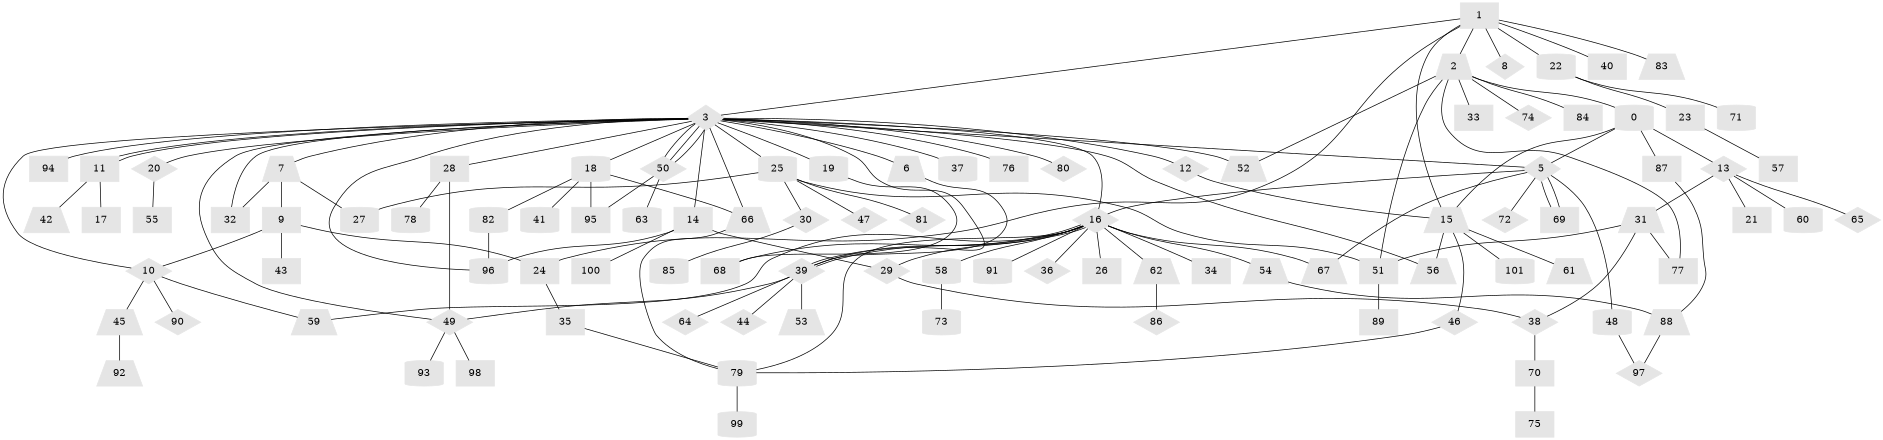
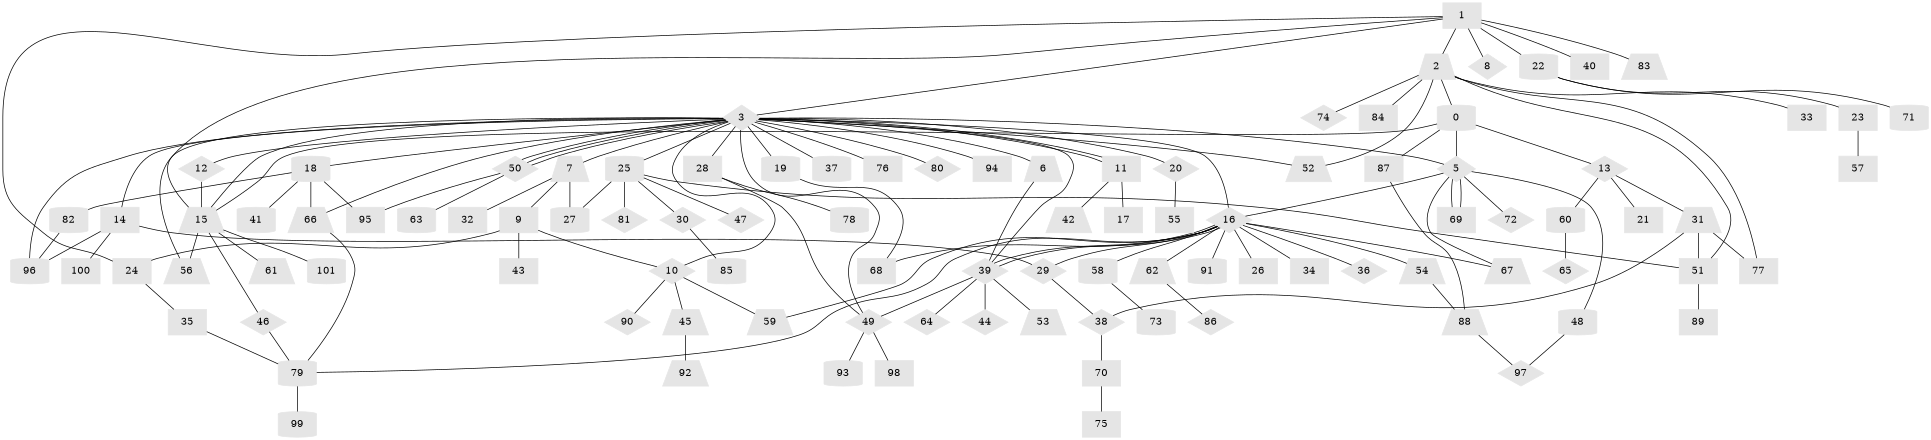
(442, 129) -> (361, 133)
(1791, 194) -> (1566, 246)
